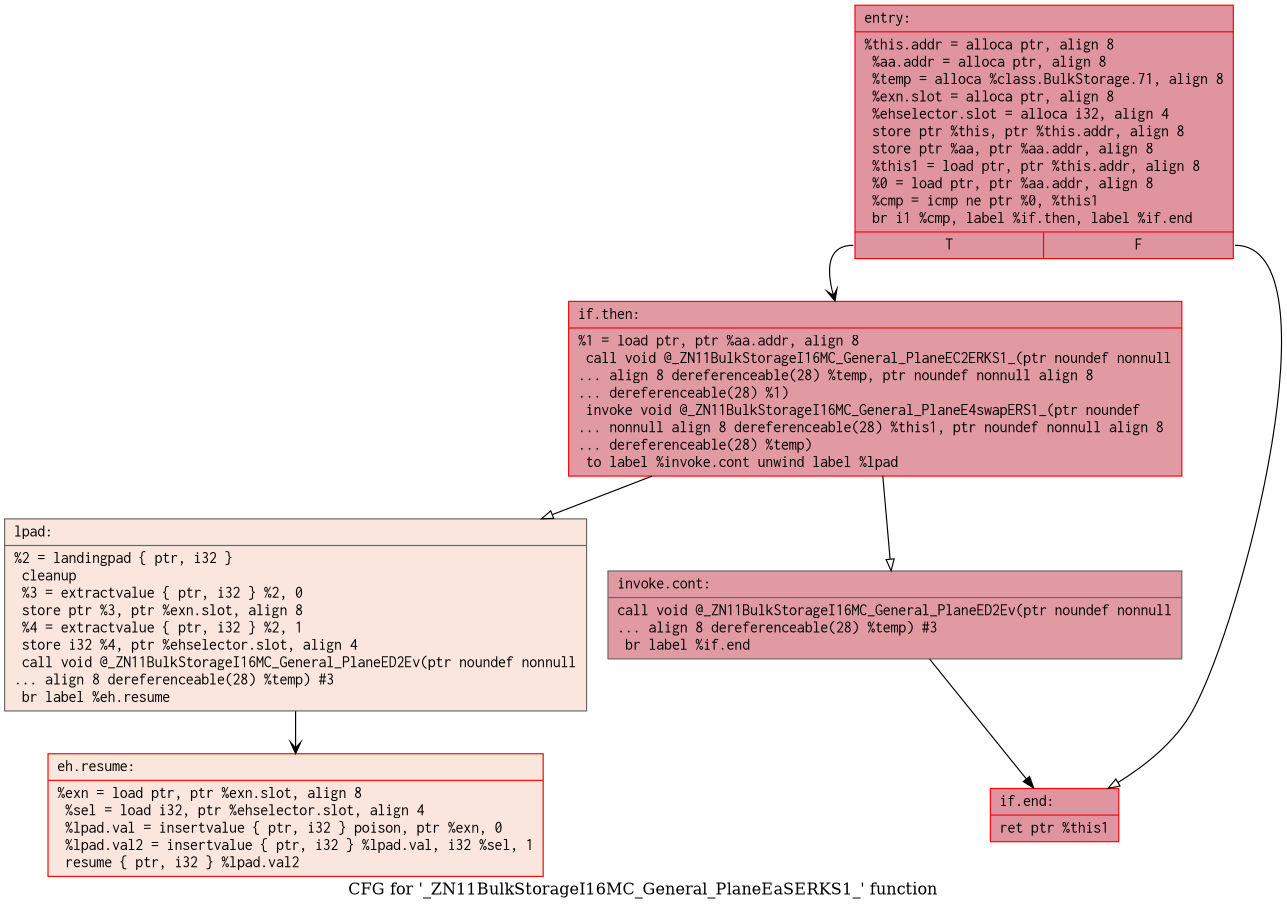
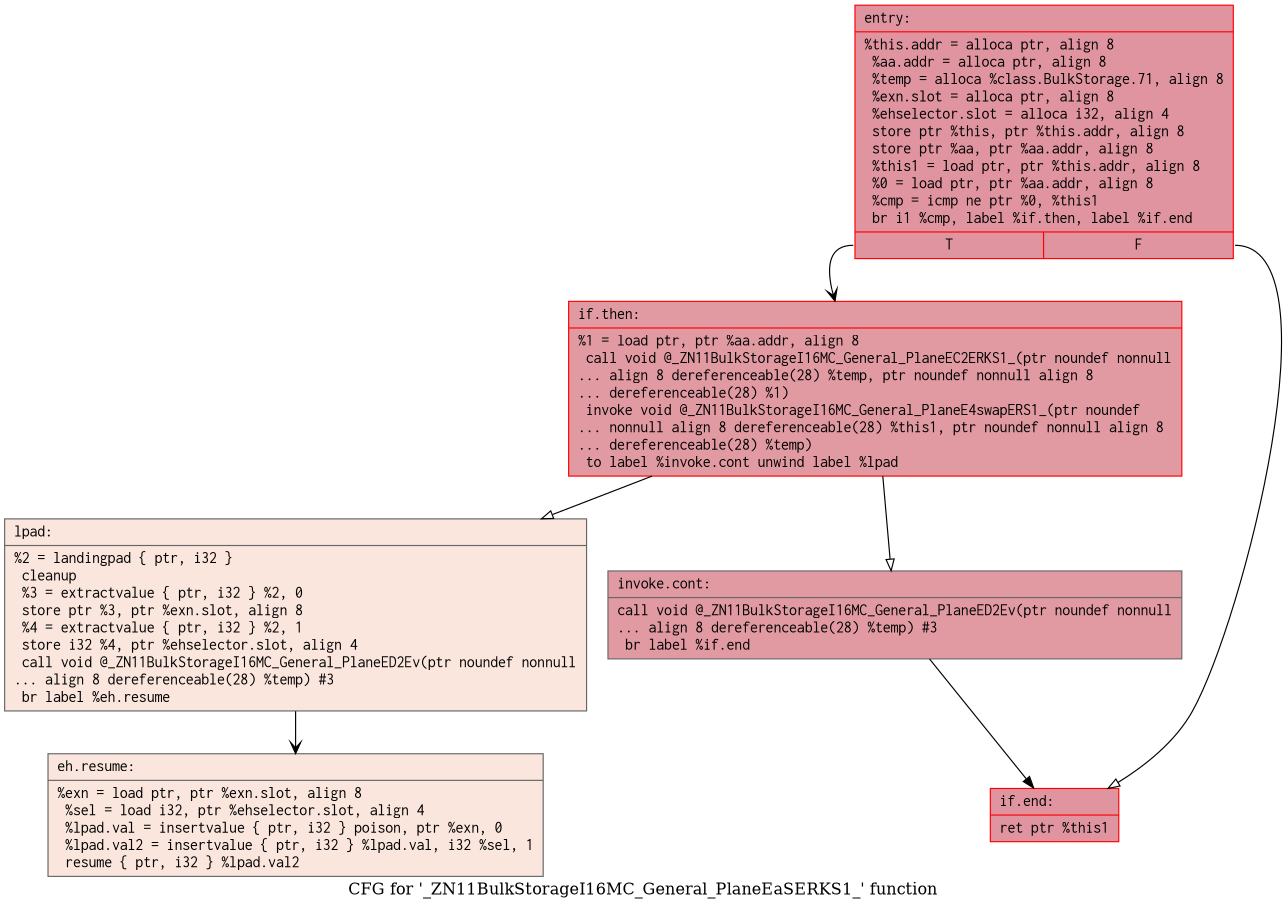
(296, 815) -> (296, 815)
